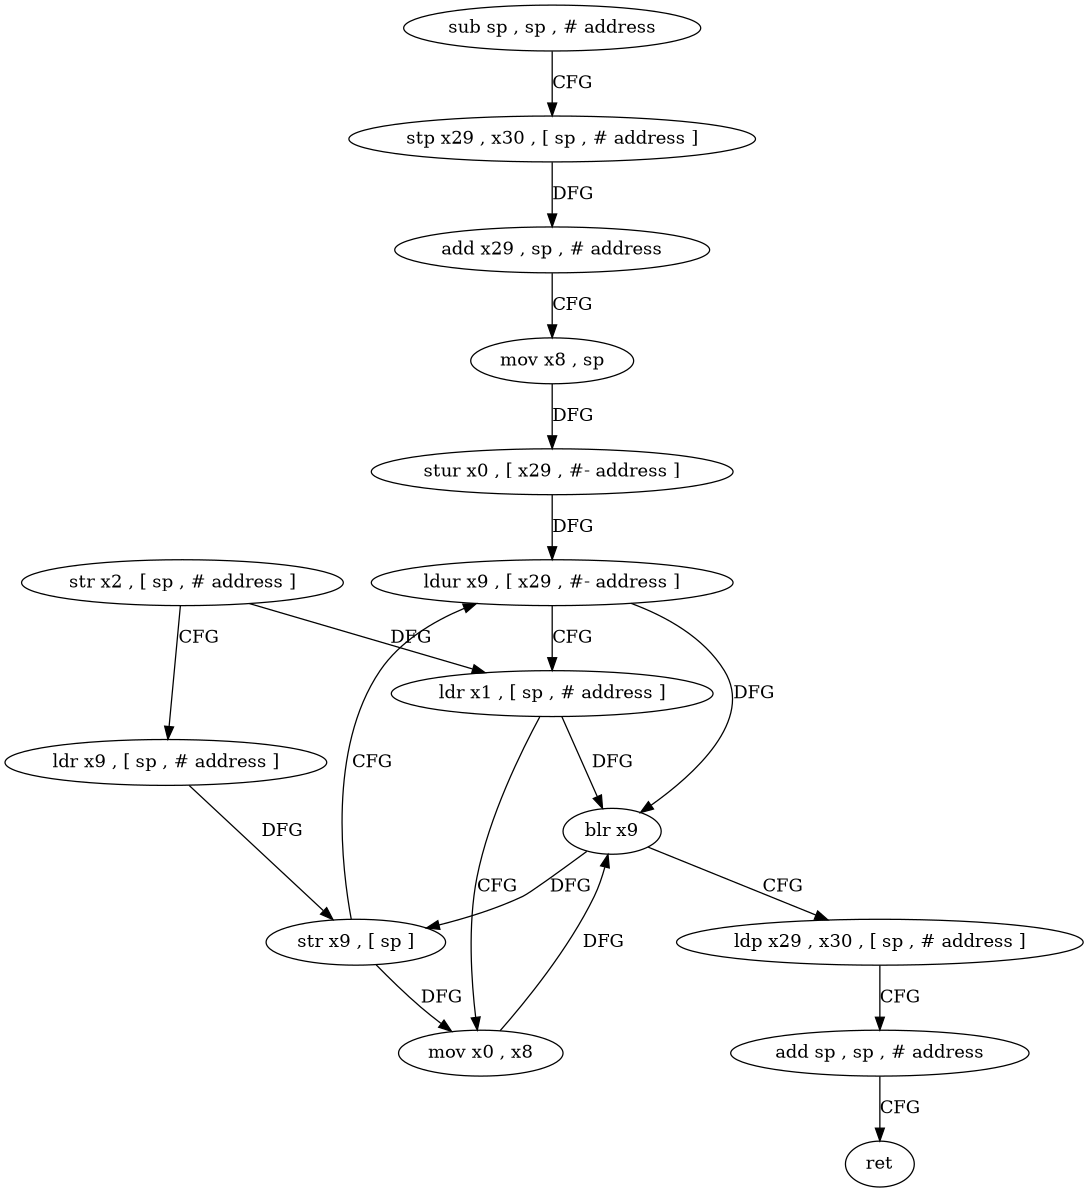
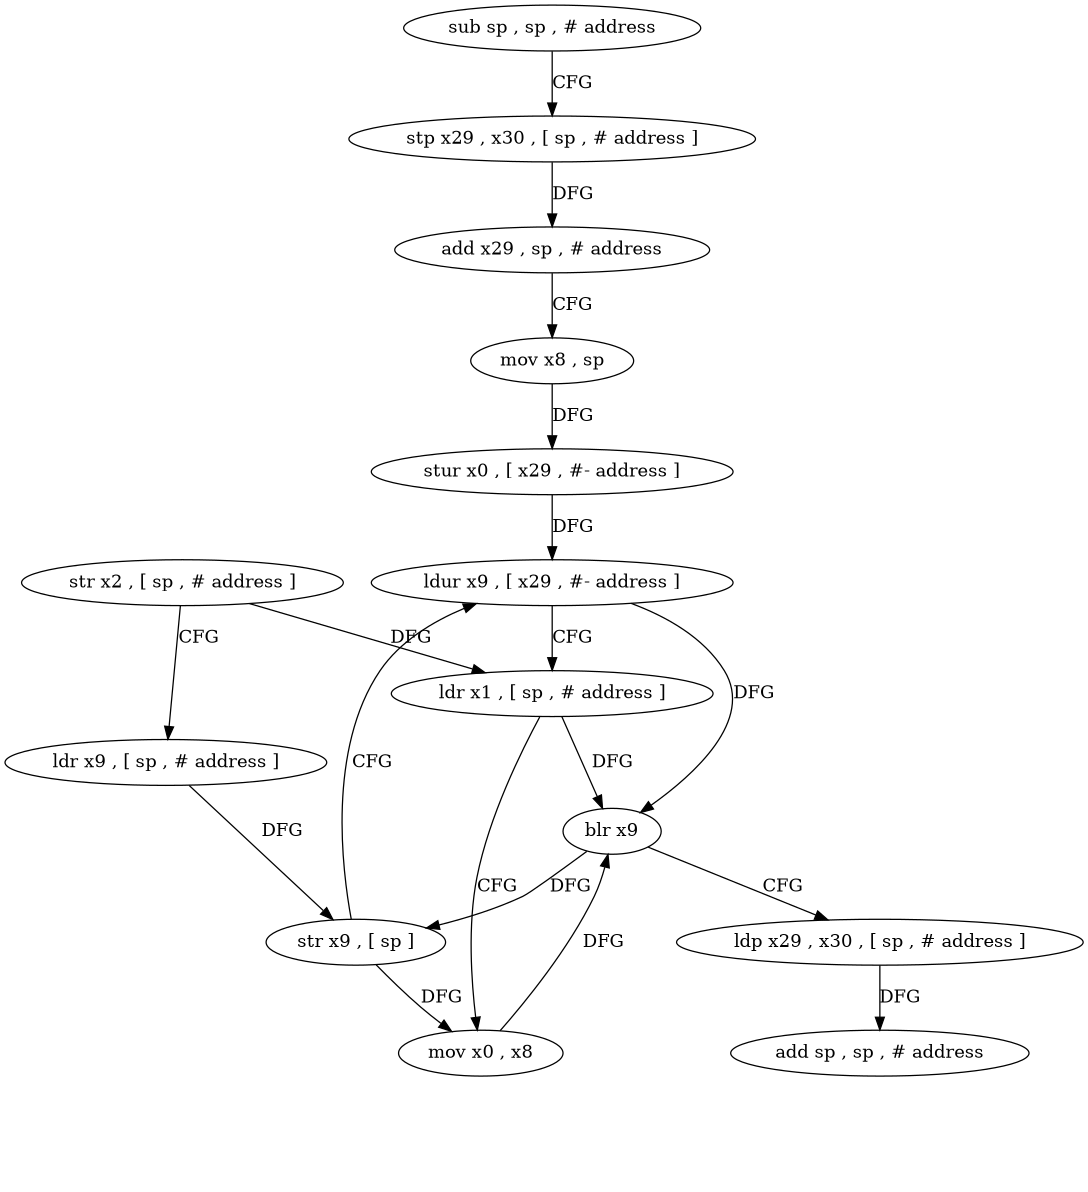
(900, 998) -> (900, 998)
(880, 1164) -> none
